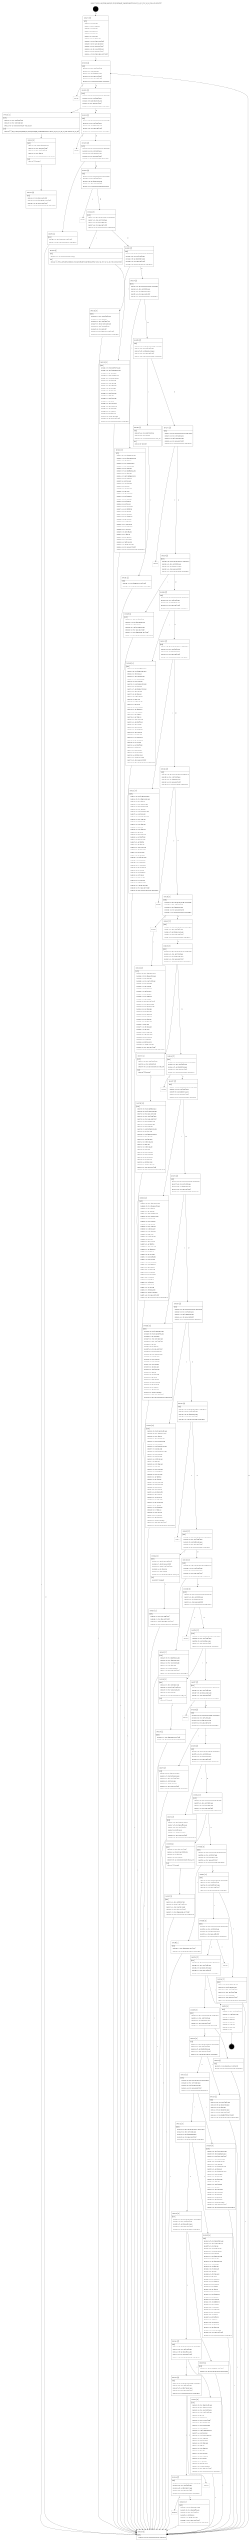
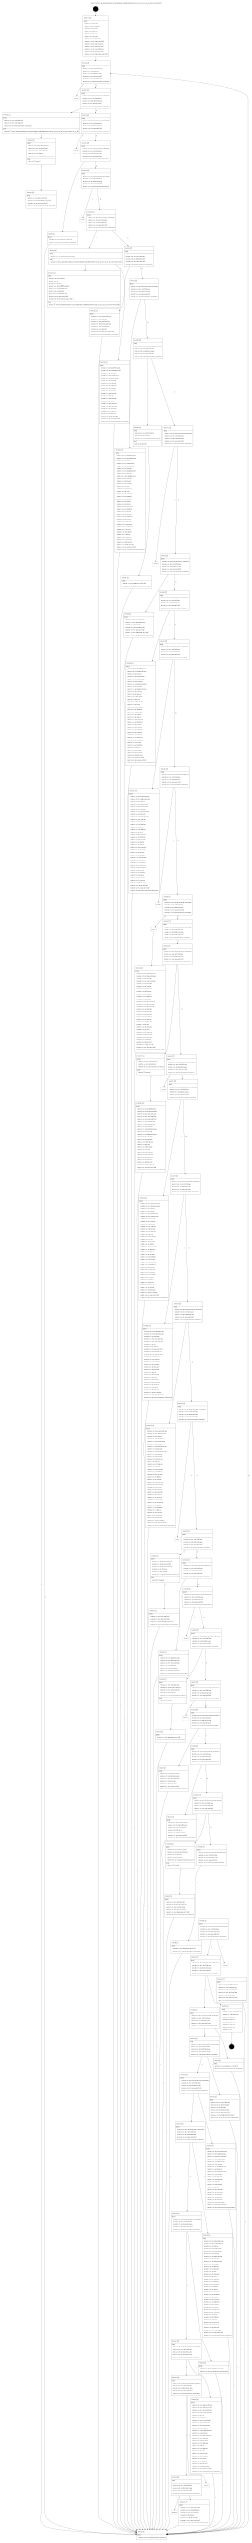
none -> (84, 289)
(214, 1883) -> none
